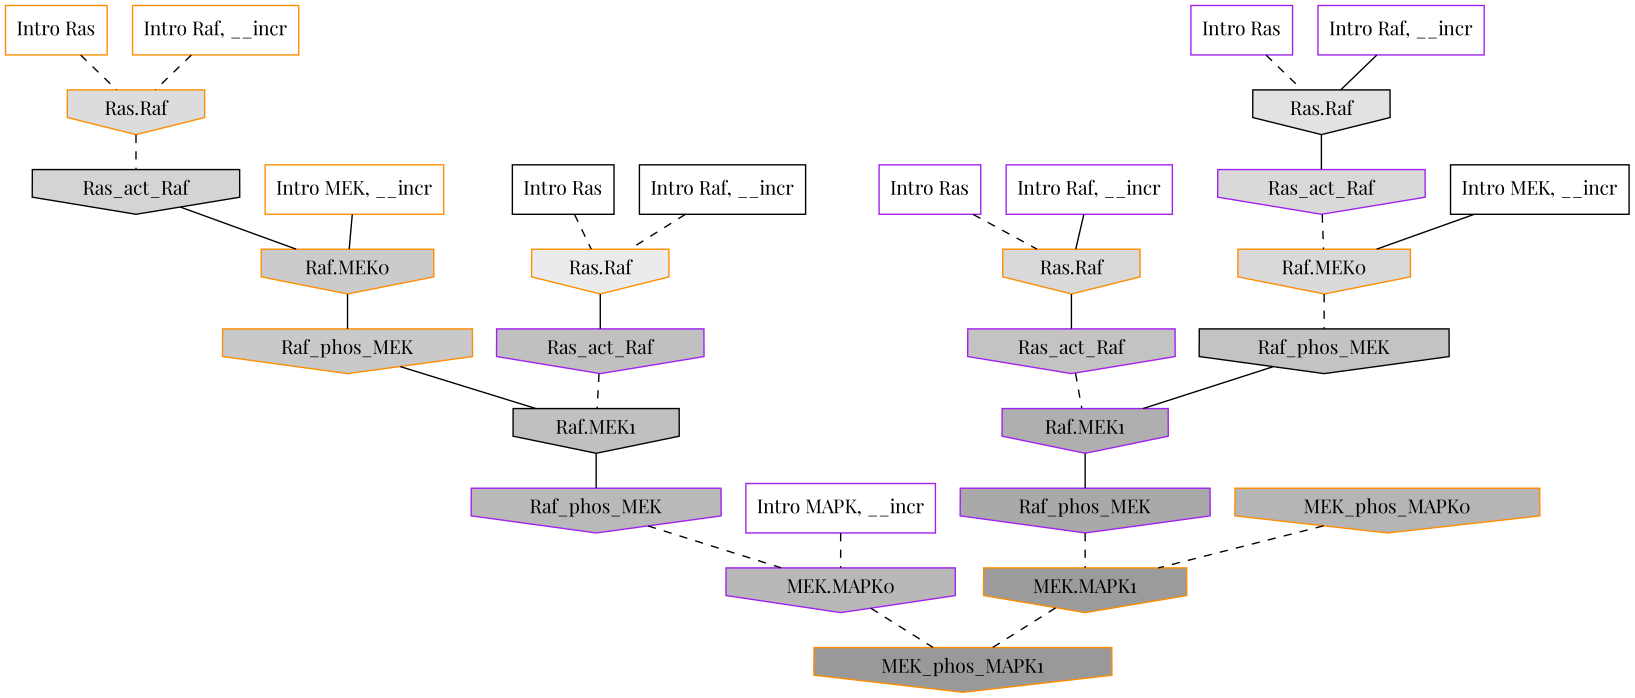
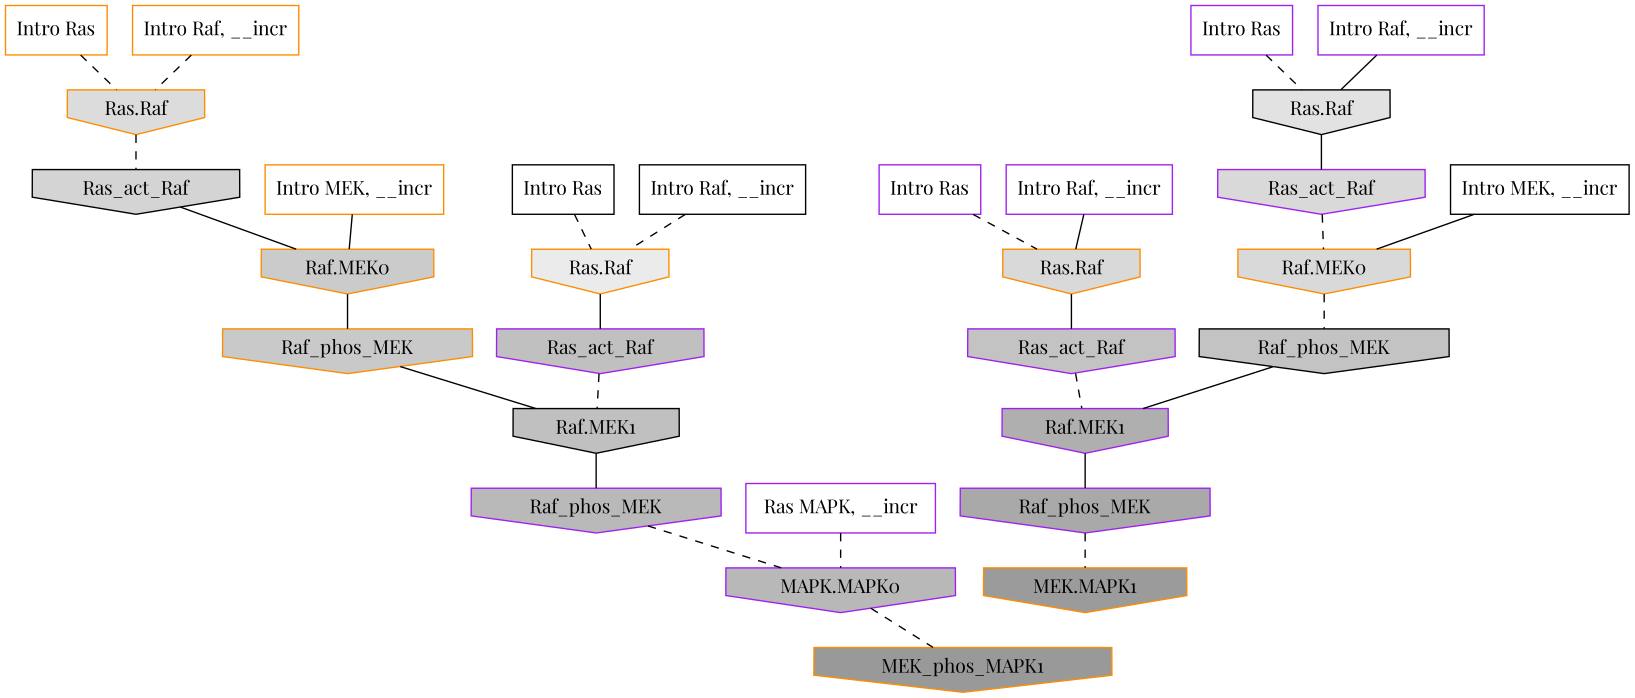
(841, 508) -> (841, 508)
(1387, 508) -> none
(841, 588) -> (841, 588)
(1024, 628) -> none
